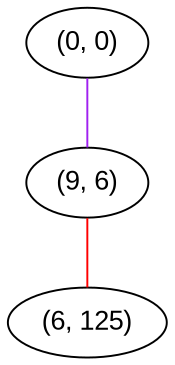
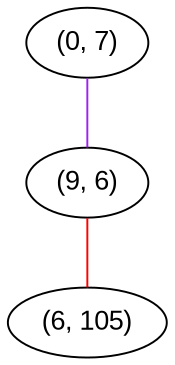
(87, 43) -> (87, 43)
(87, 323) -> (87, 323)
